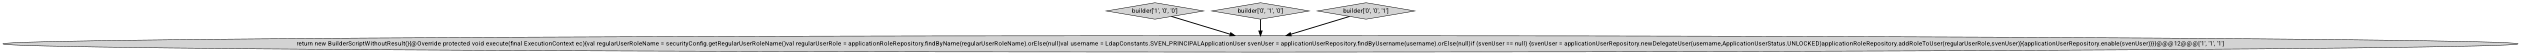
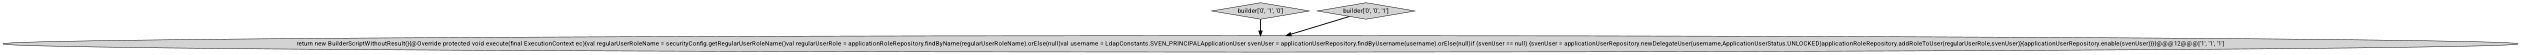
(1155, 11) -> none
